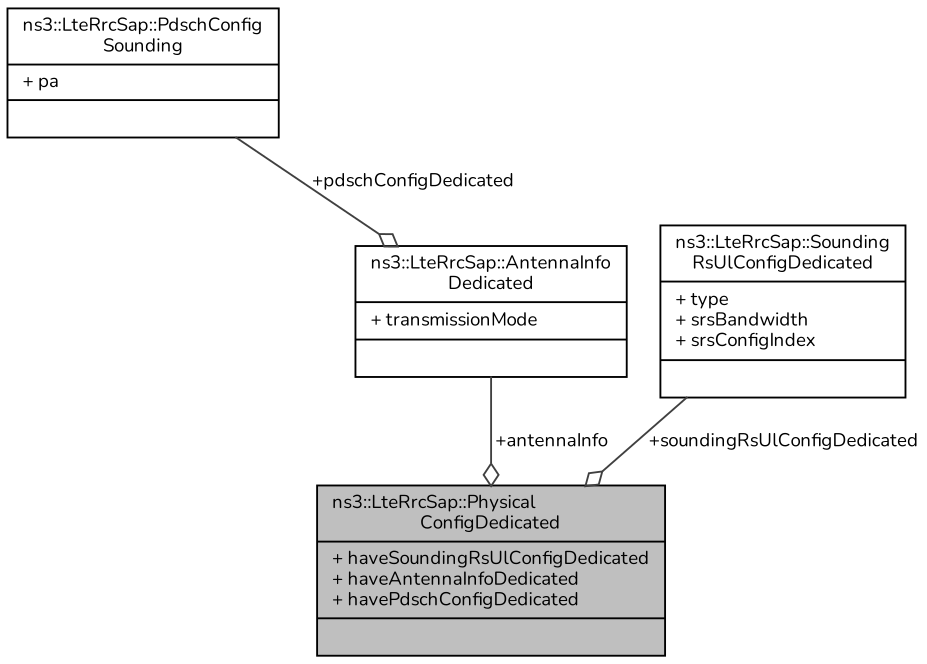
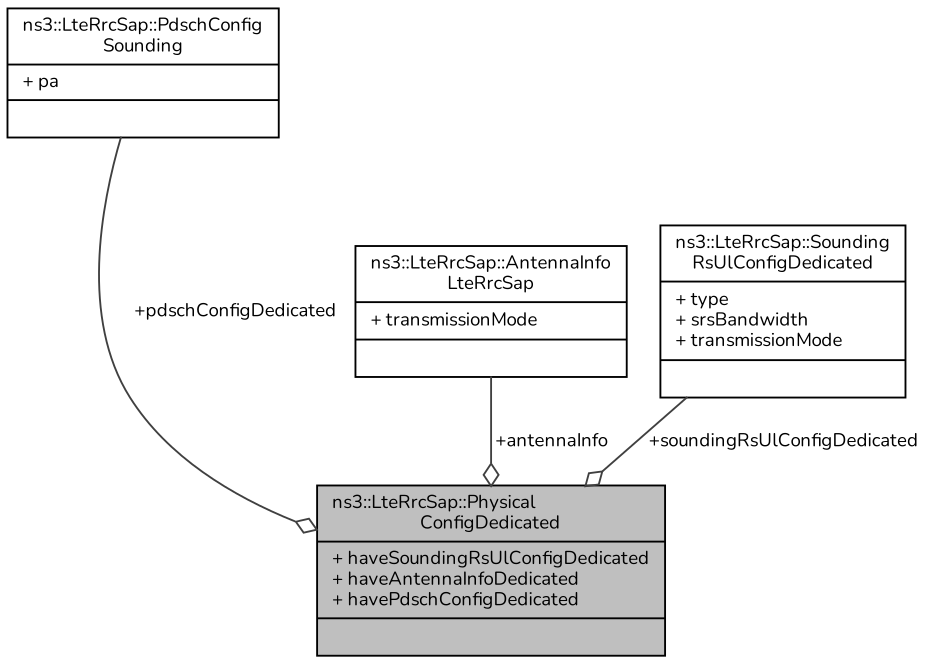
(307, 186) -> (117, 371)
(491, 283) -> (491, 283)
(746, 340) -> (760, 340)
